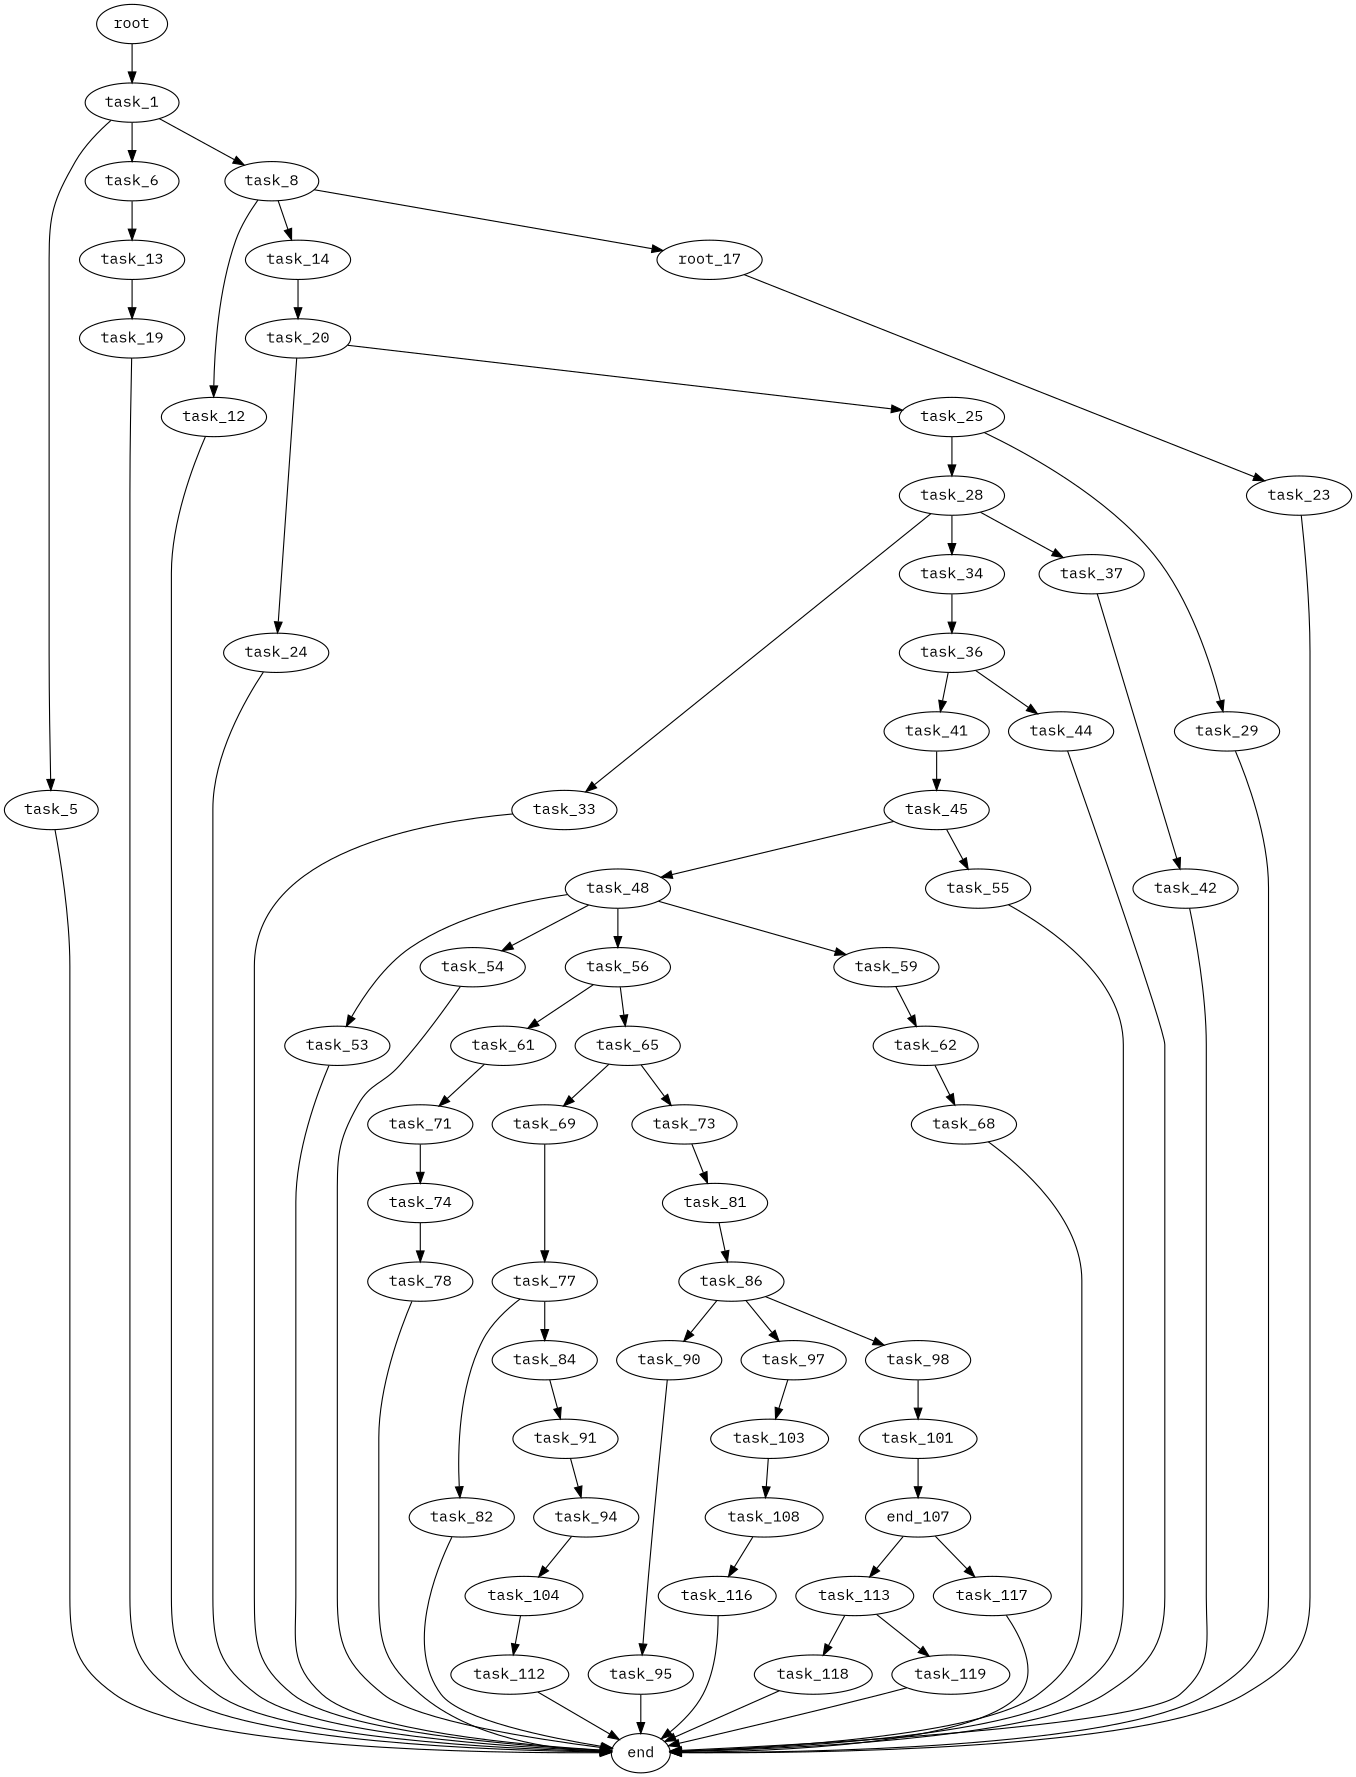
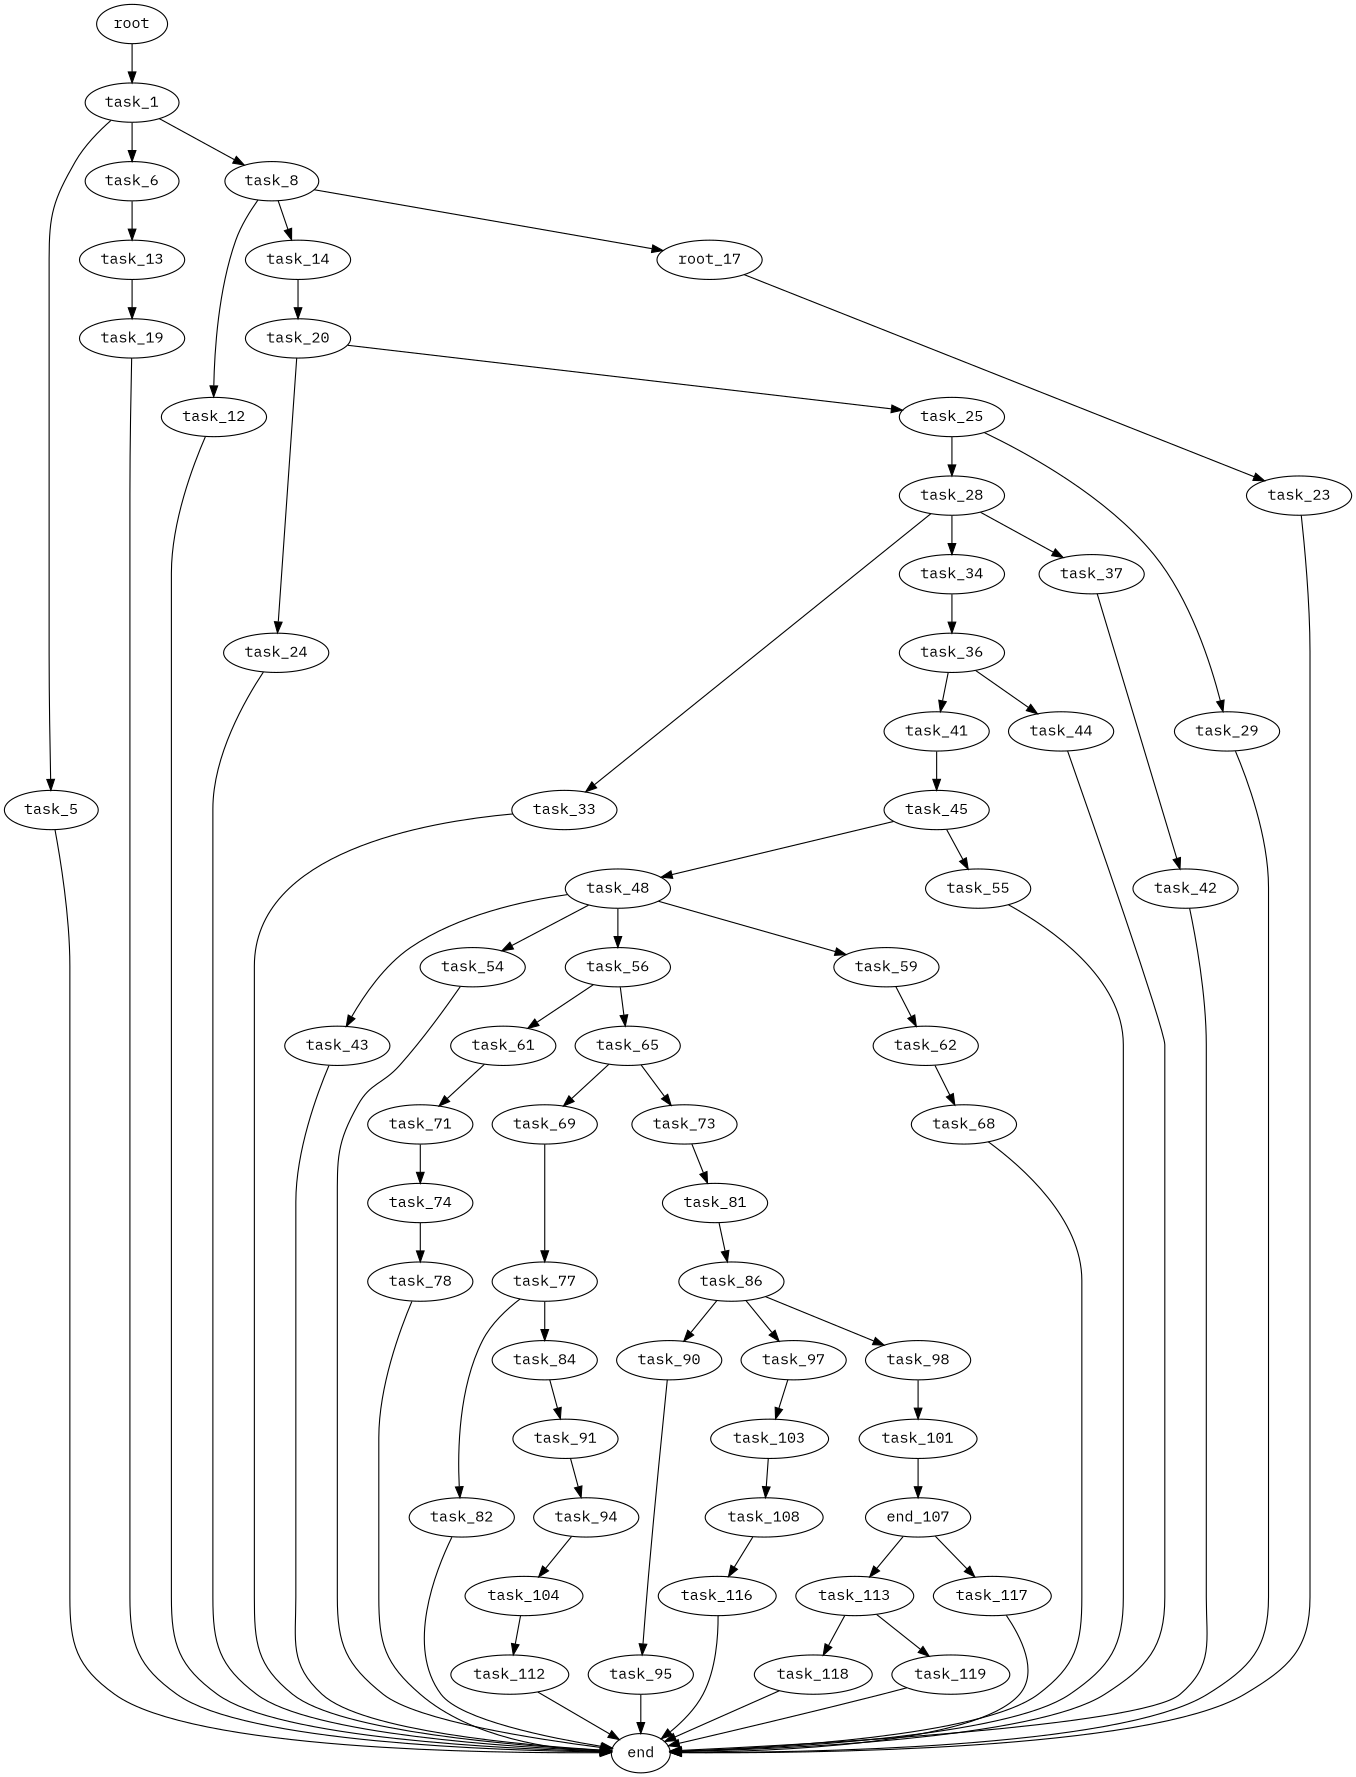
(337, 1046) -> (337, 1046)
